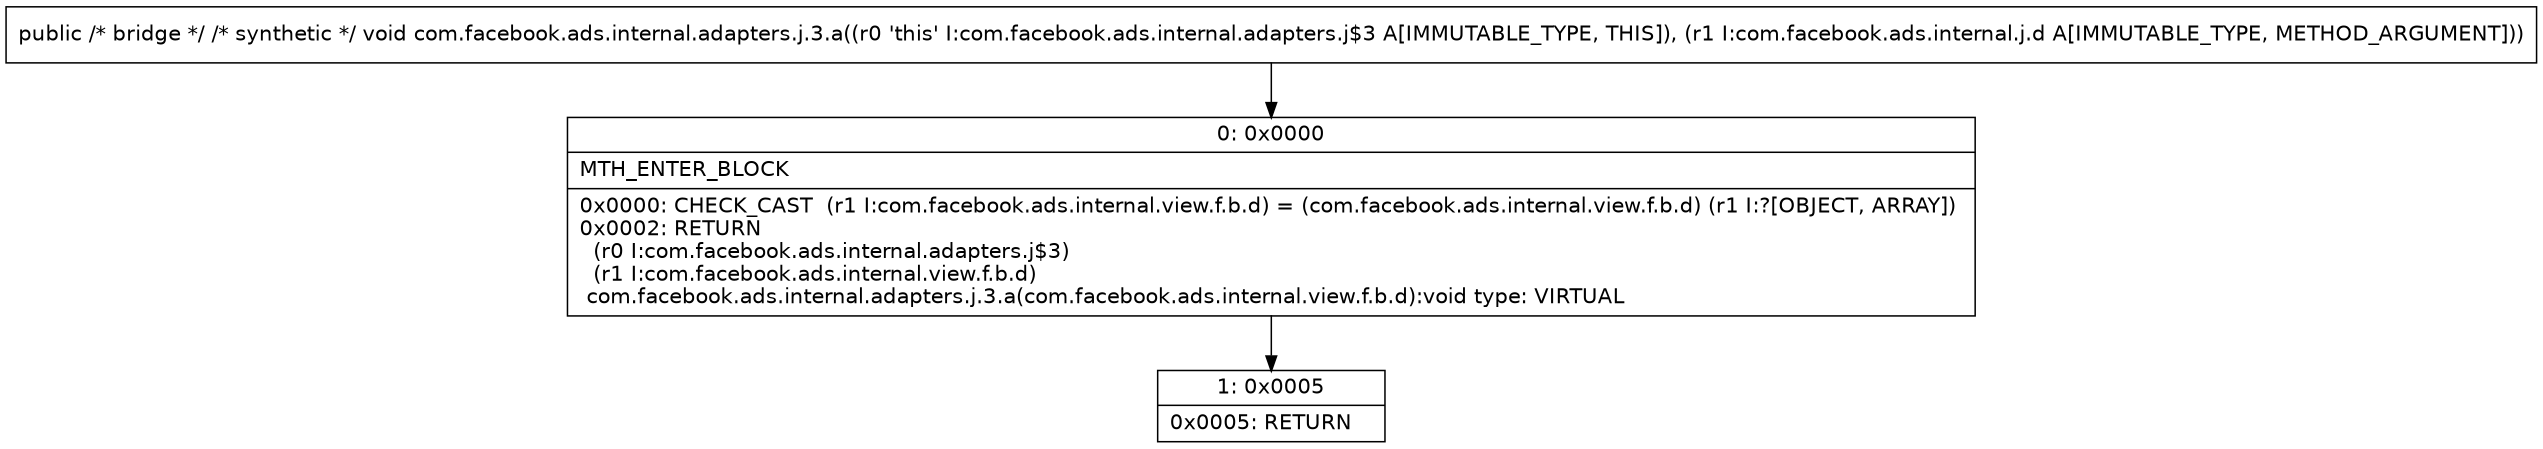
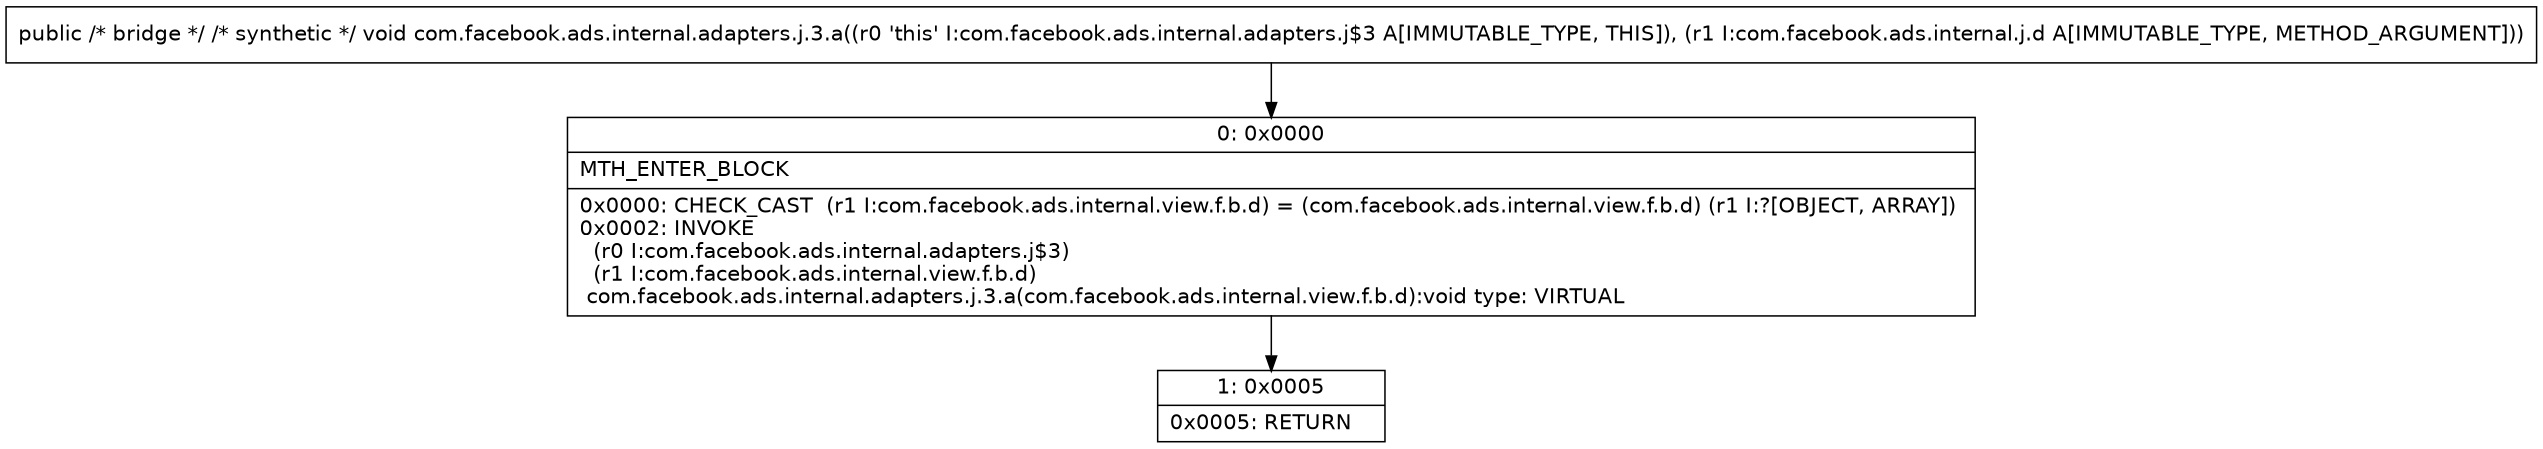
(678, 229) -> (674, 229)
